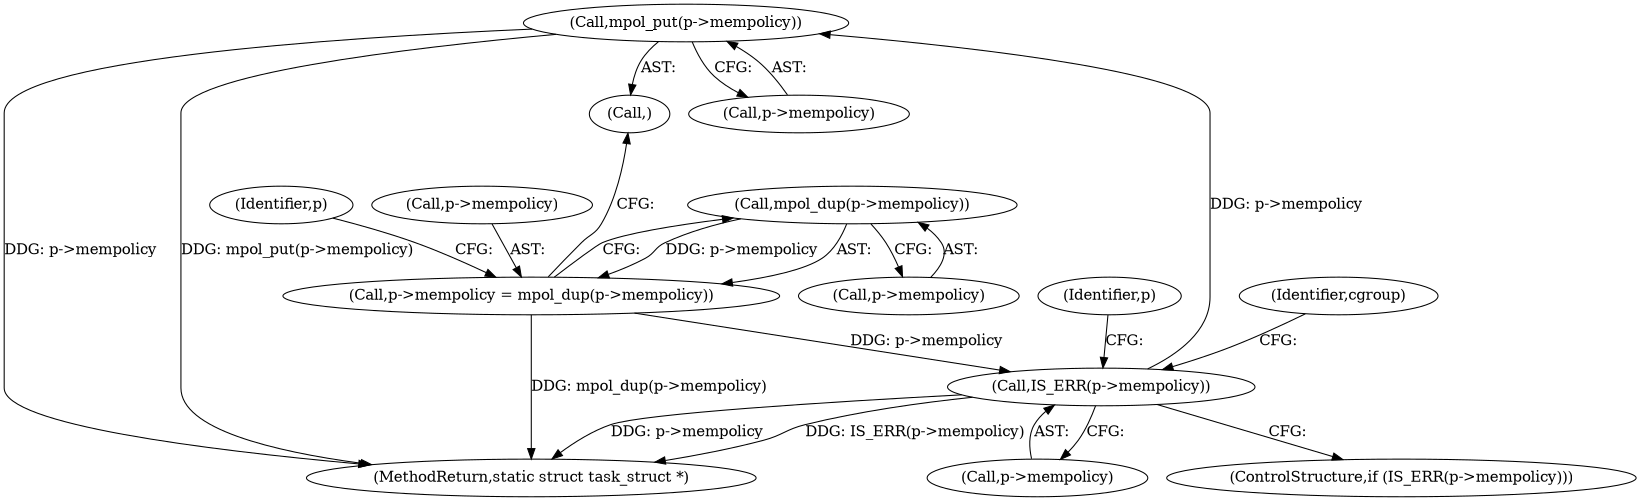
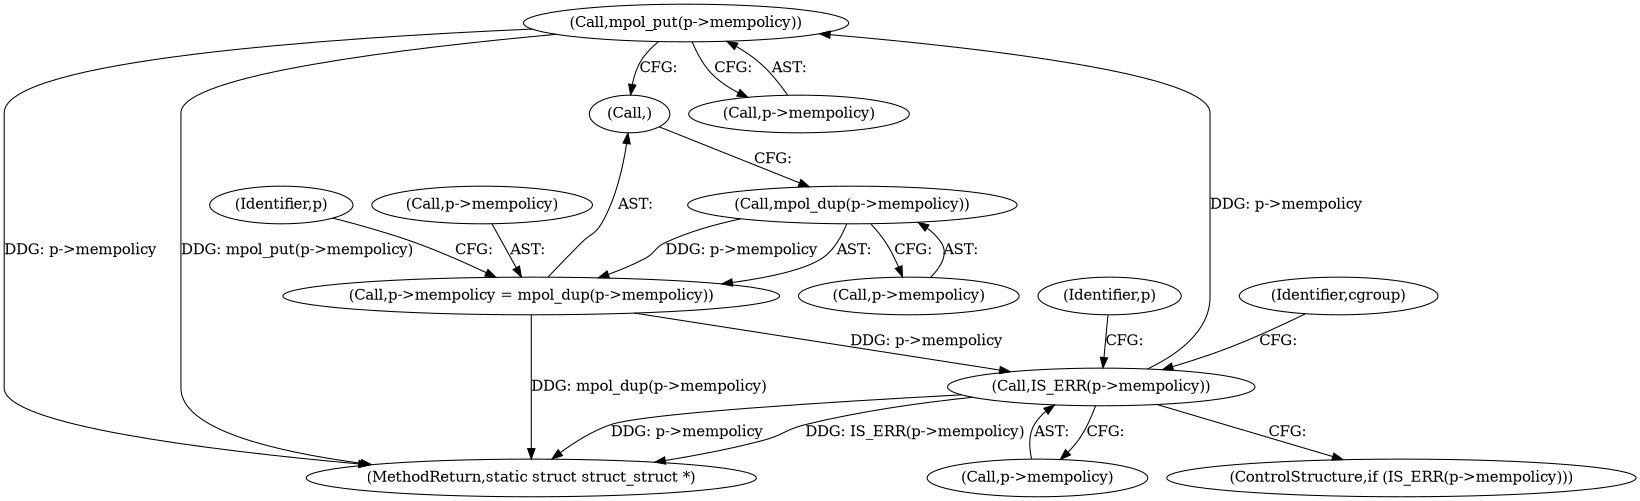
(661, 69) -> (661, 69)
(638, 205) -> (638, 205)
(633, 234) -> (729, 155)
(531, 478) -> (531, 478)
